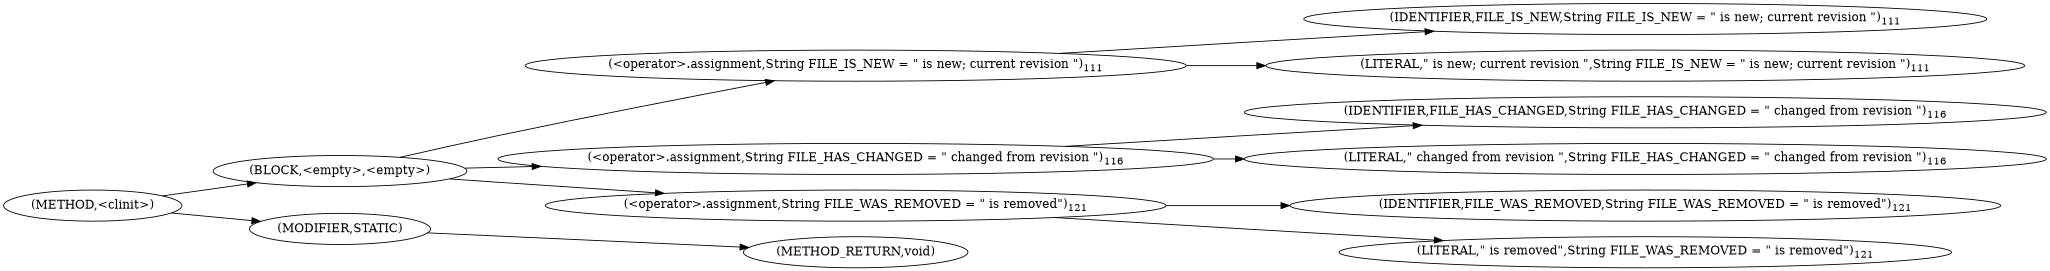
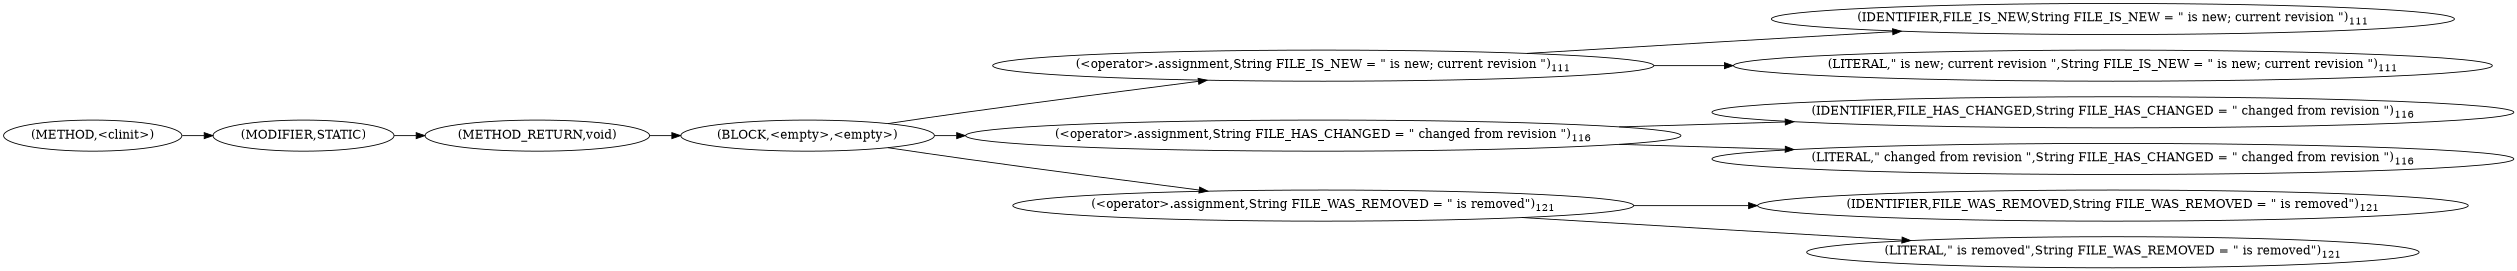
(205, 190) -> (661, 136)
